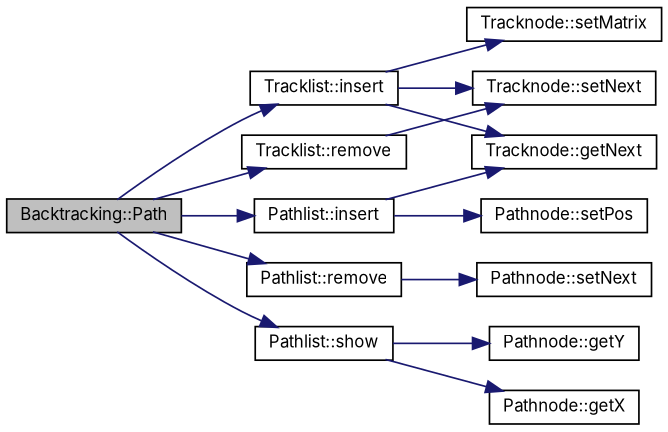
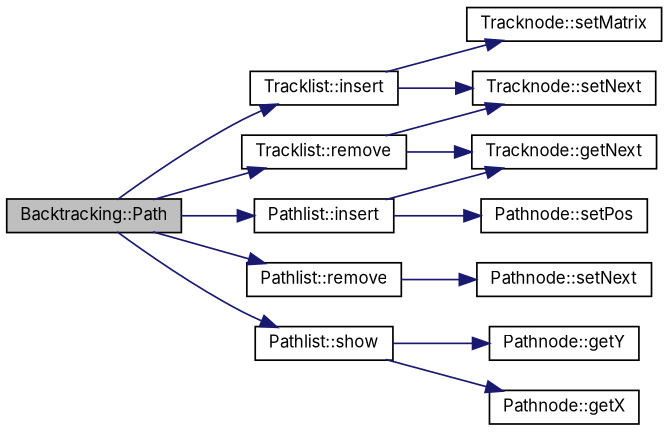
(423, 114) -> (430, 152)
